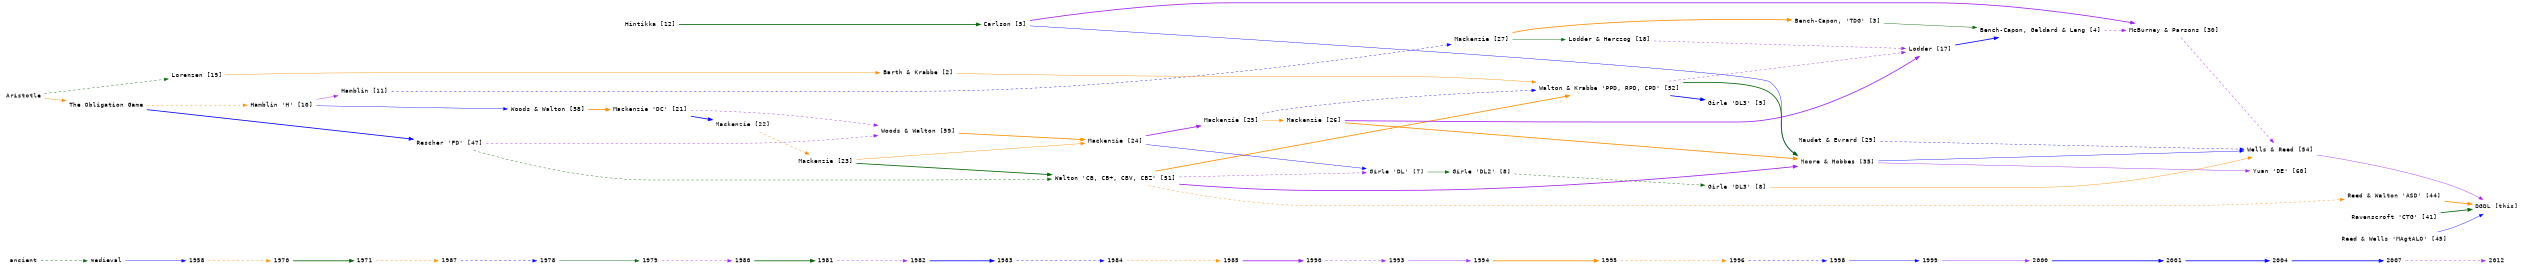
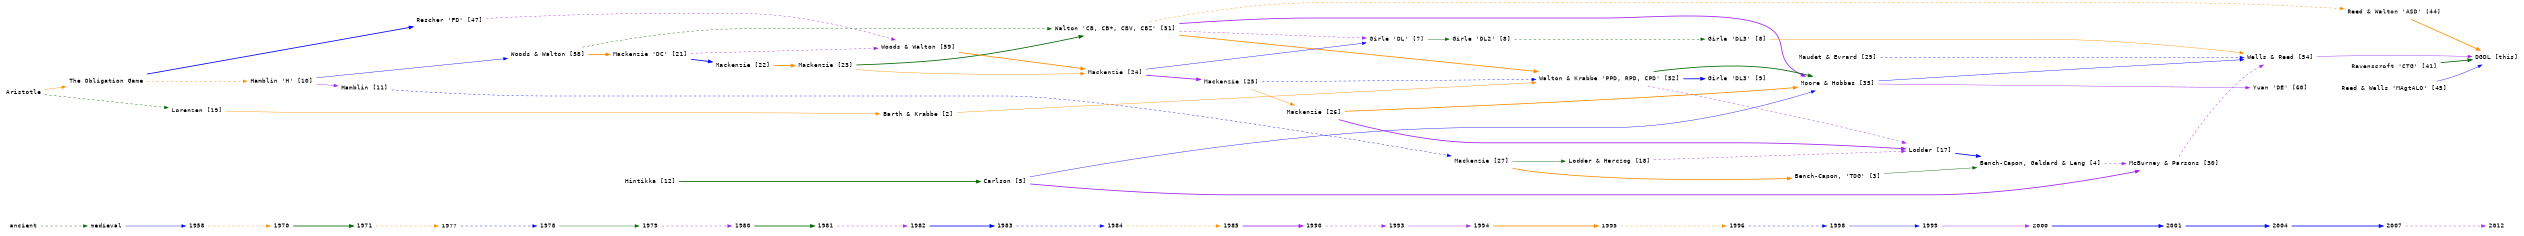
(777, 140) -> (782, 66)
(759, 180) -> (814, 29)
(450, 261) -> (450, 226)
